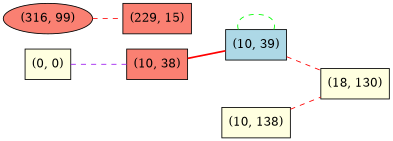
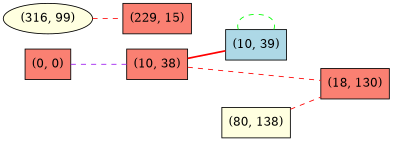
(48, 19) -> (48, 19)
(48, 64) -> (48, 64)
(304, 64) -> (254, 74)
(355, 84) -> (355, 84)
(256, 123) -> (256, 123)
